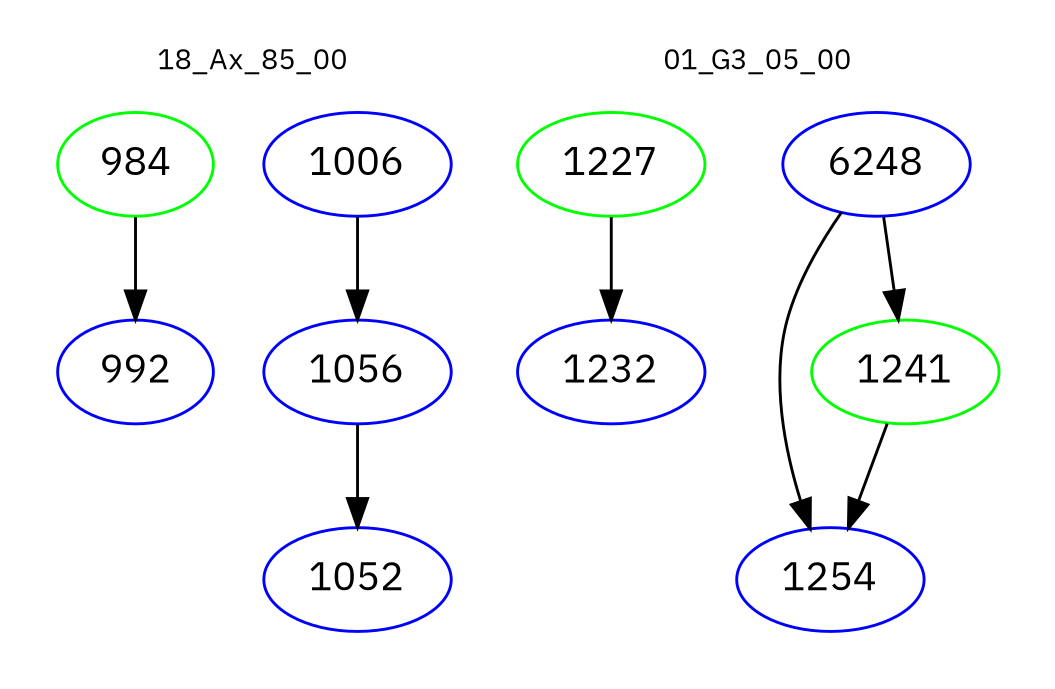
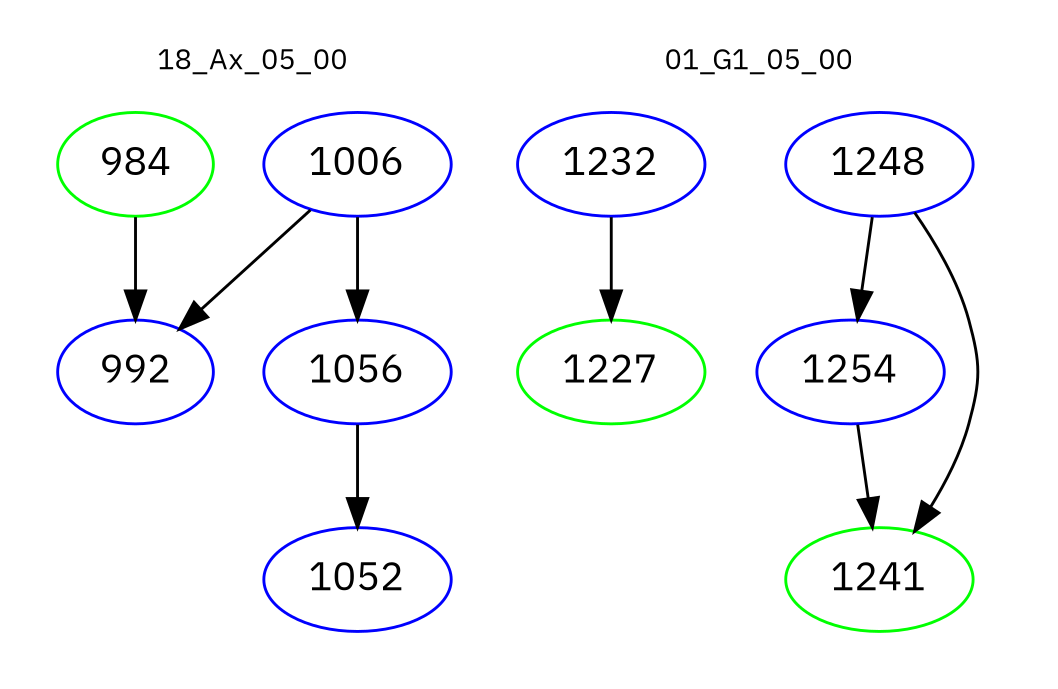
(254, 62) -> (254, 62)
(758, 62) -> (760, 62)
(877, 164) -> (879, 164)
(611, 254) -> (611, 254)
none -> (256, 260)
(873, 462) -> (863, 462)
